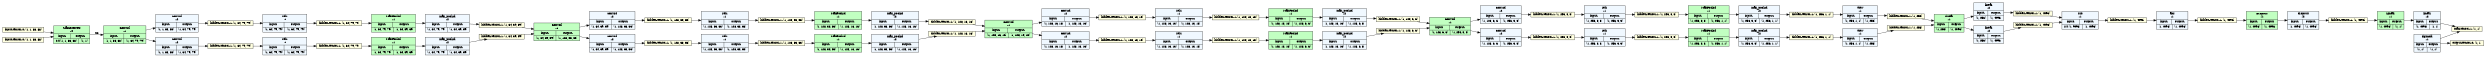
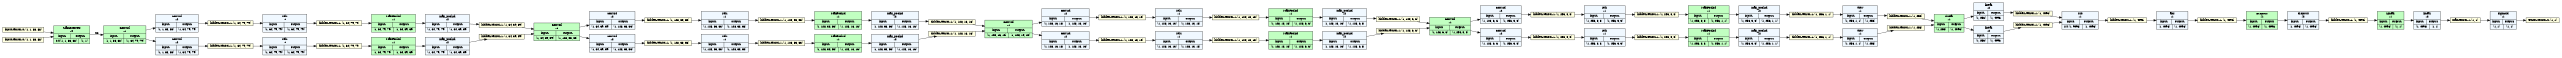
(2449, 35) -> (2484, 20)
(2467, 43) -> (2543, 20)
